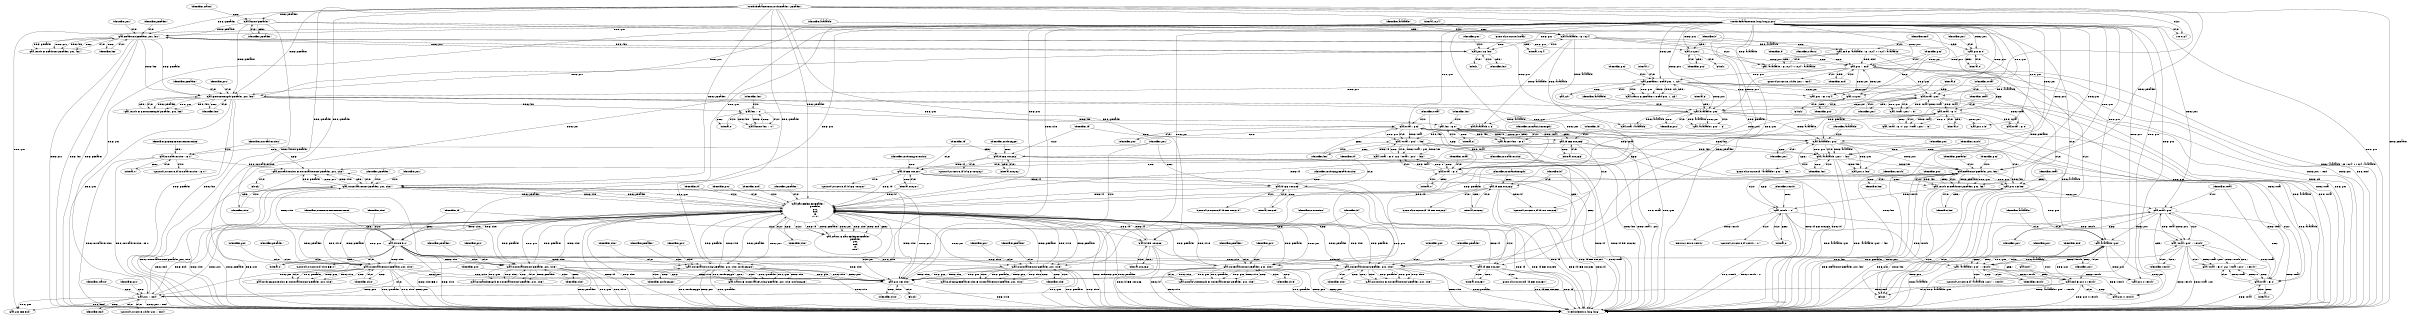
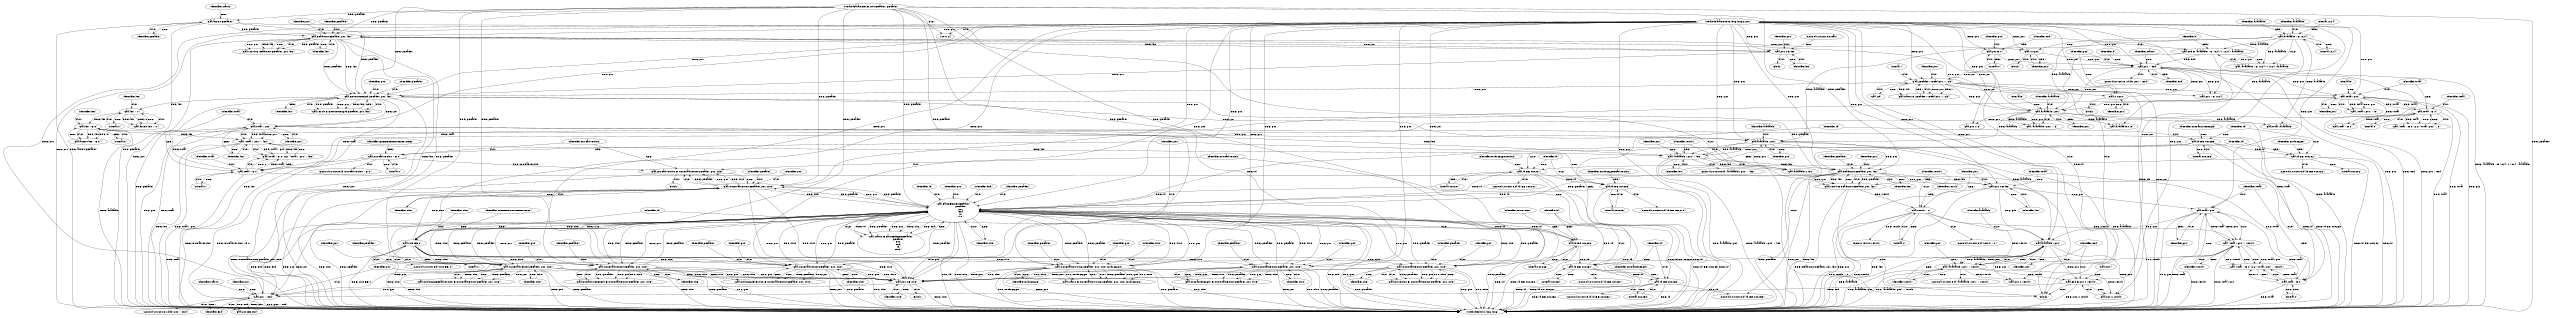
(1051, 127) -> (1271, 127)
(1010, 165) -> none
(1861, 172) -> (1800, 172)
(1889, 210) -> (110, 210)
none -> (1623, 271)
